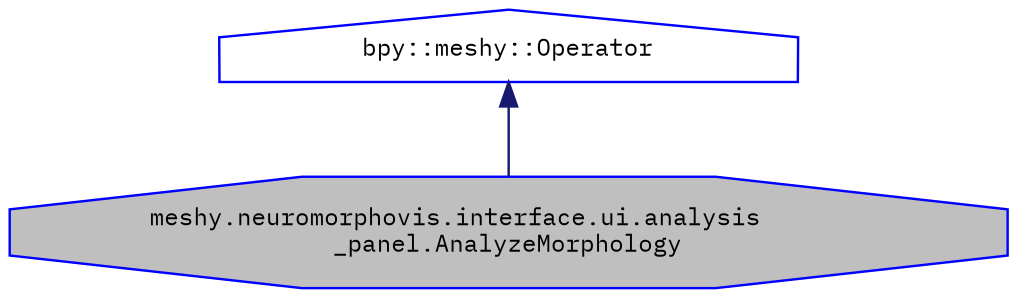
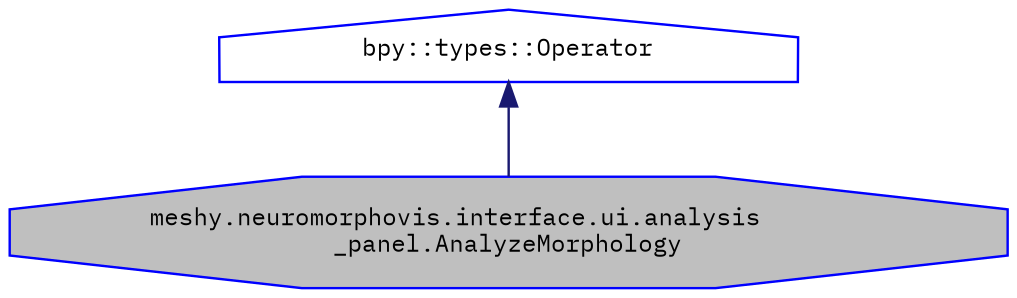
(509, 50) -> (509, 50)
